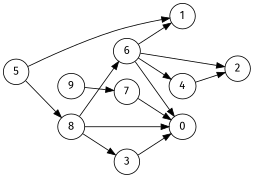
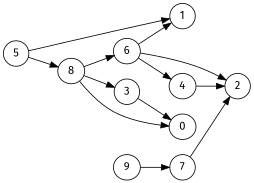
(152, 86) -> none
(151, 107) -> (208, 130)
